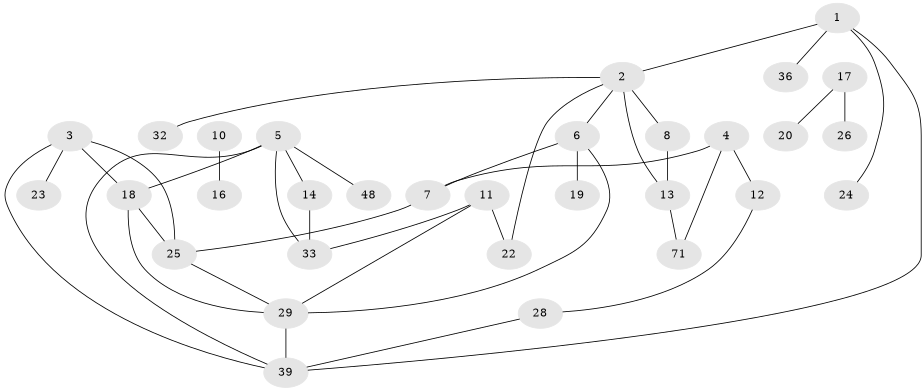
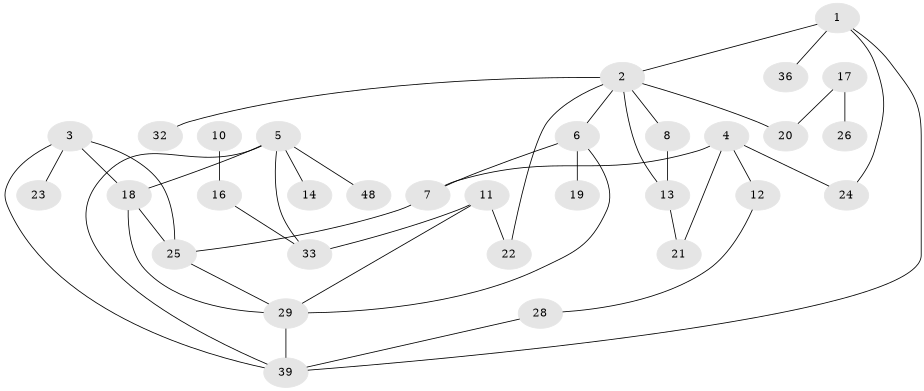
none -> (706, 103)
none -> (787, 166)
(310, 225) -> (265, 225)
(679, 254) -> (679, 254)
